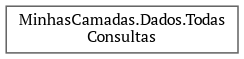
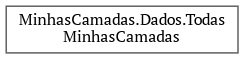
(122, 30) -> (122, 30)
